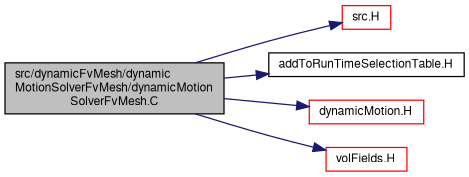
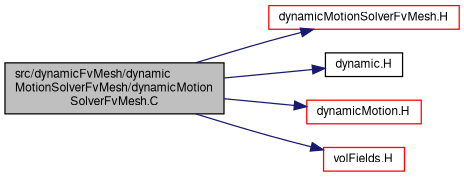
(366, 17) -> (364, 17)
(366, 65) -> (364, 65)
